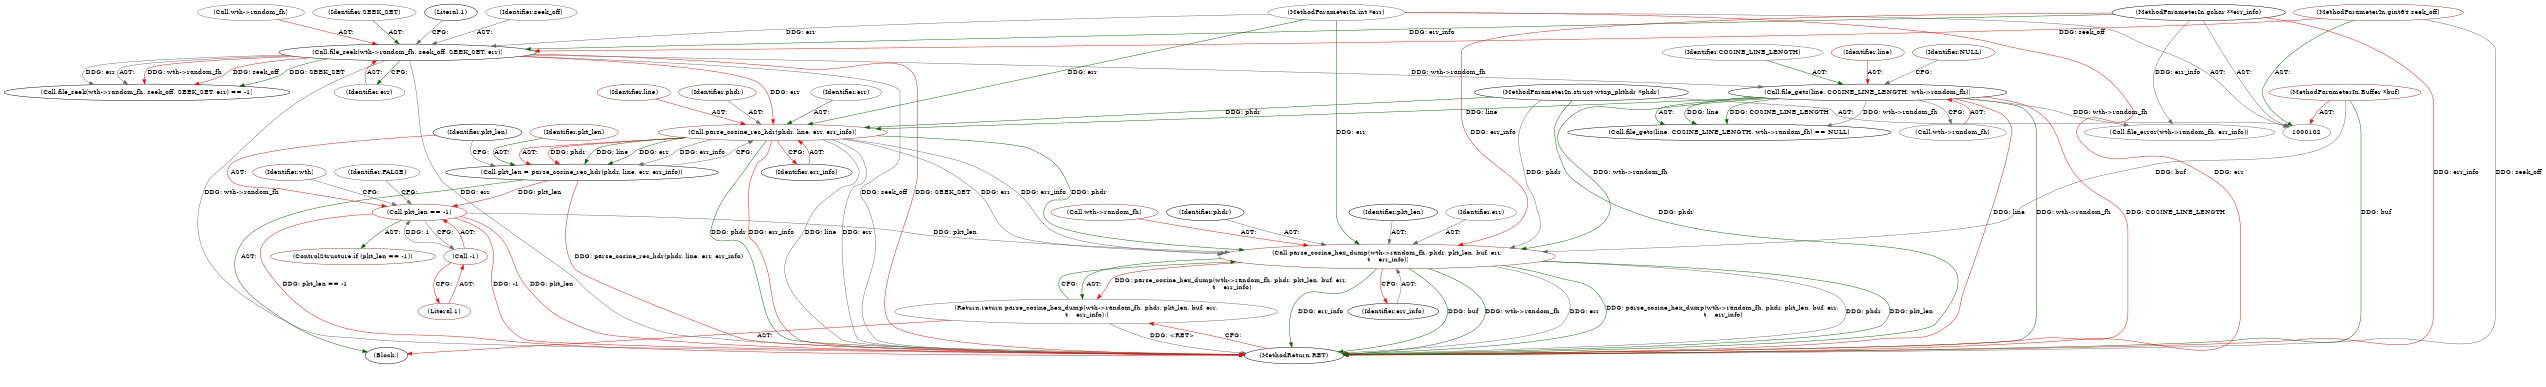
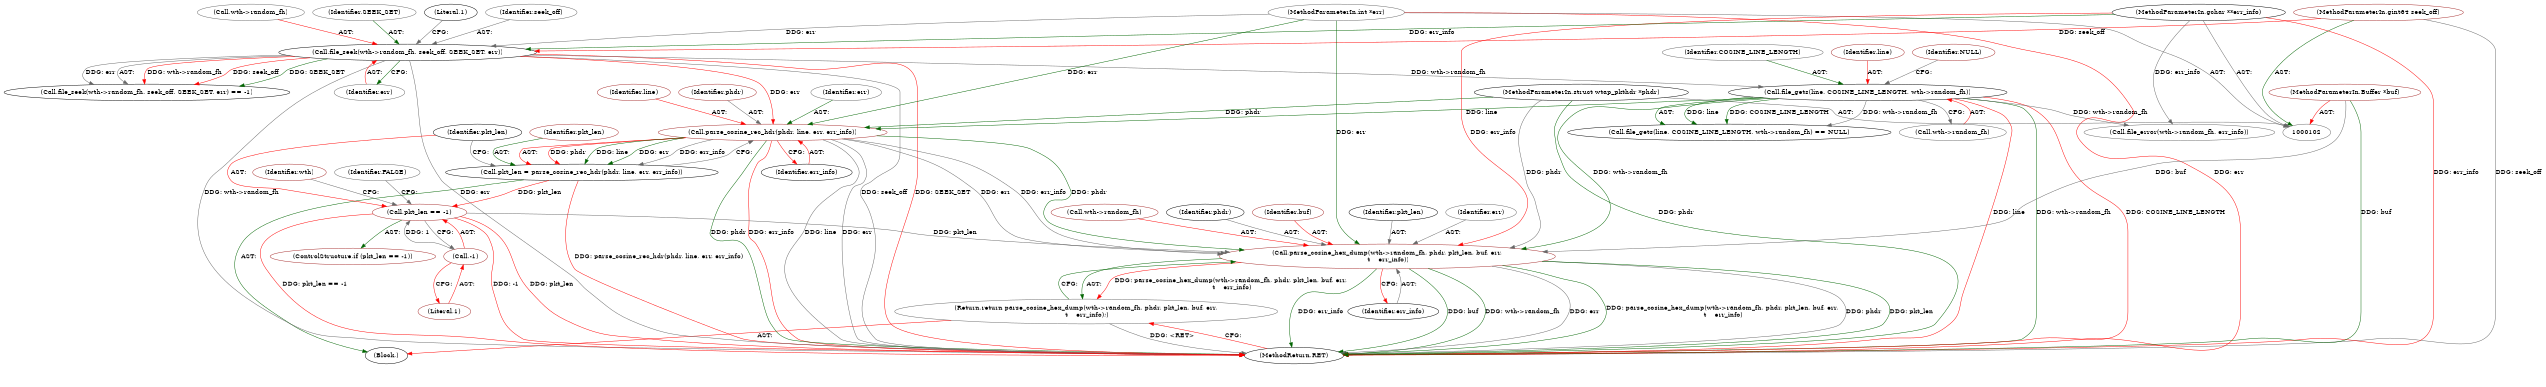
none -> (1288, 212)
